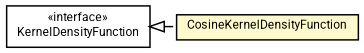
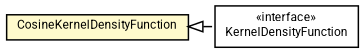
(170, 27) -> (209, 27)
